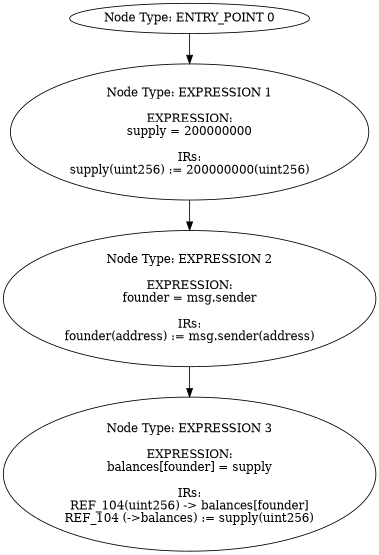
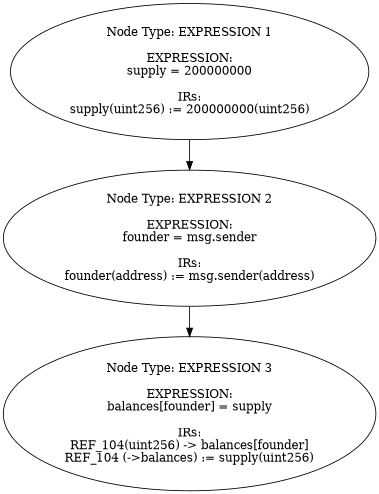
(190, 18) -> none
